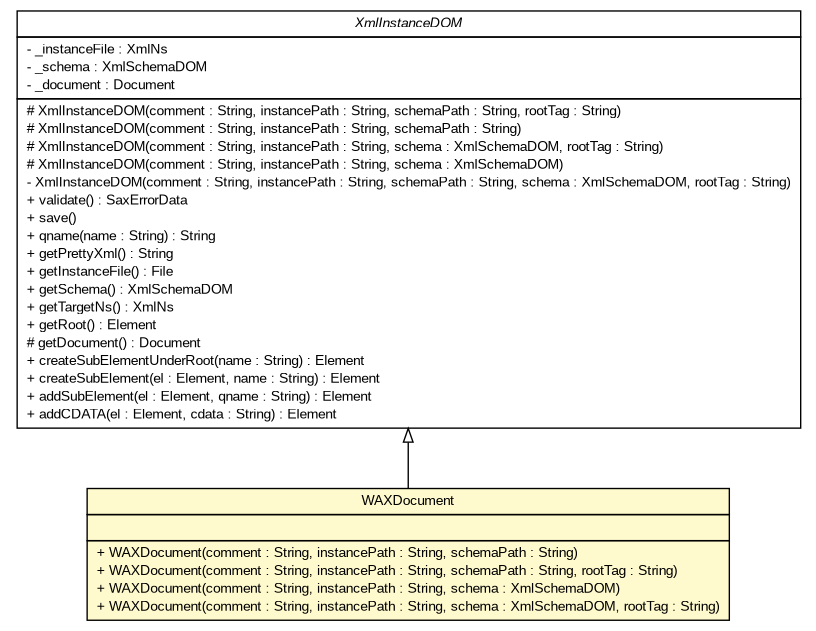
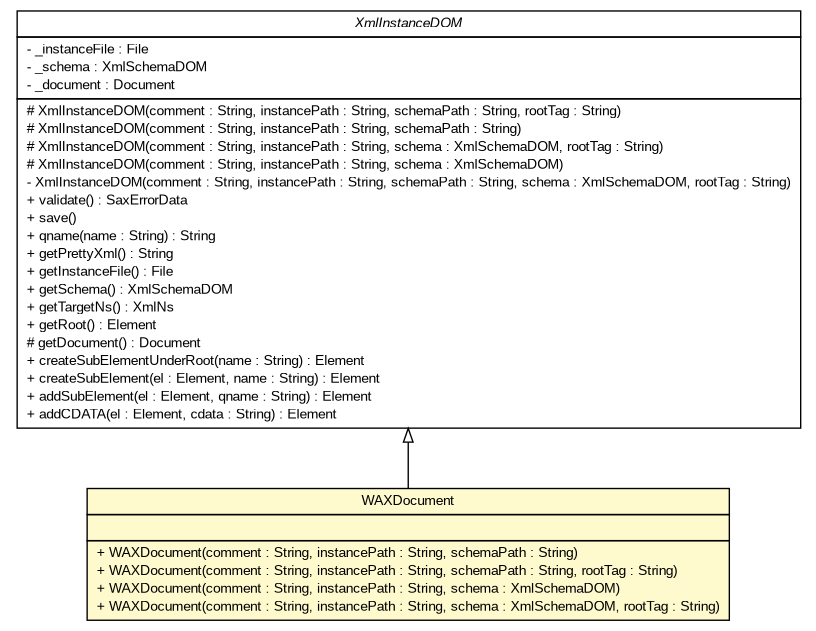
(97, 49) -> (88, 49)
